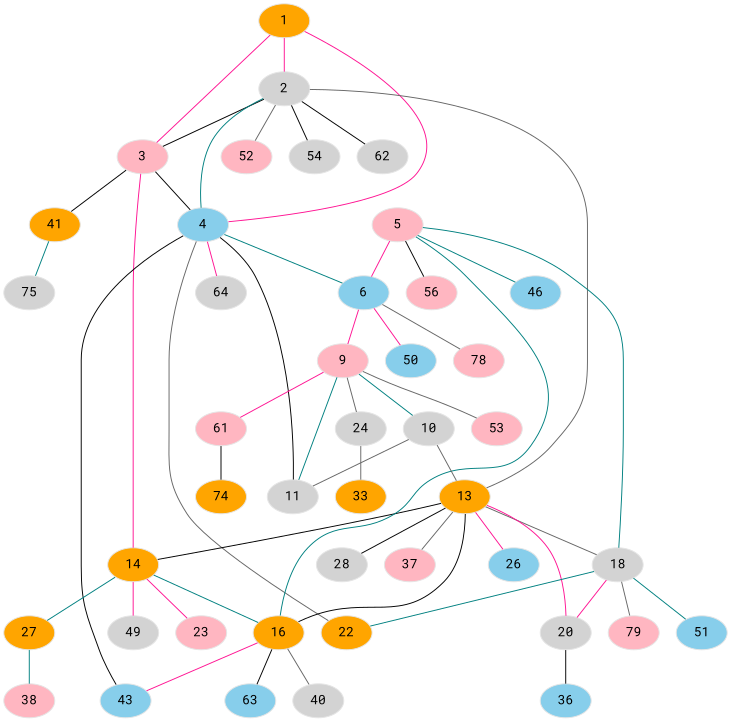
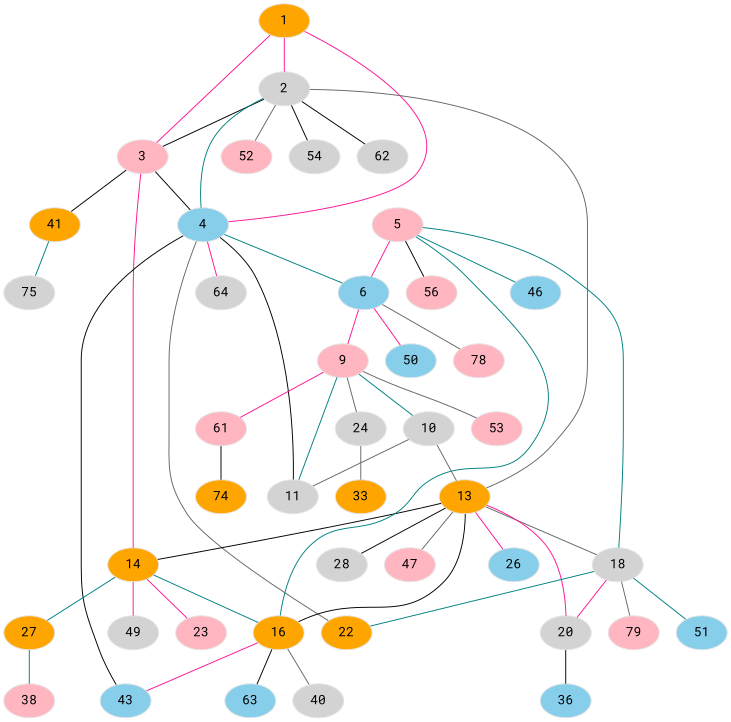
(410, 565) -> (410, 565)
